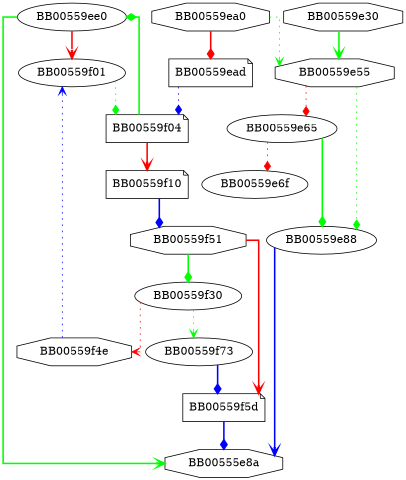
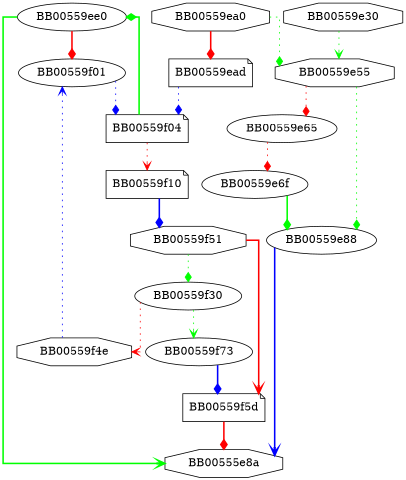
(280, 33) -> (280, 33)
(72, 40) -> (72, 40)
(339, 41) -> (339, 41)
(116, 93) -> (116, 93)
(147, 153) -> (147, 153)
(322, 178) -> (287, 208)
(188, 263) -> (188, 263)
(224, 431) -> (224, 431)
